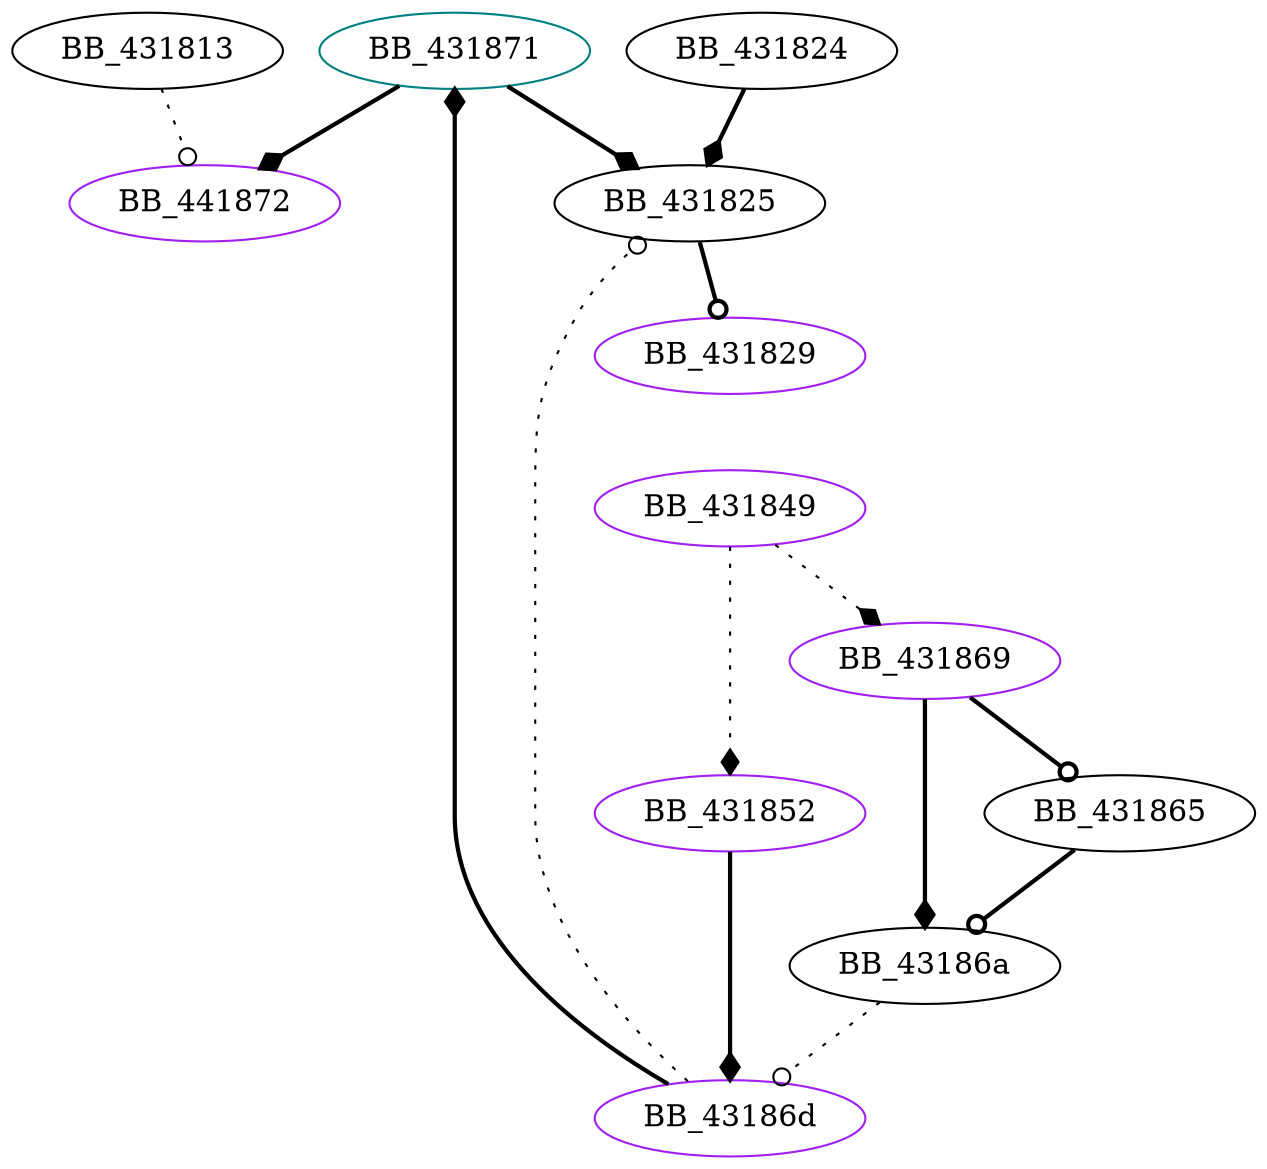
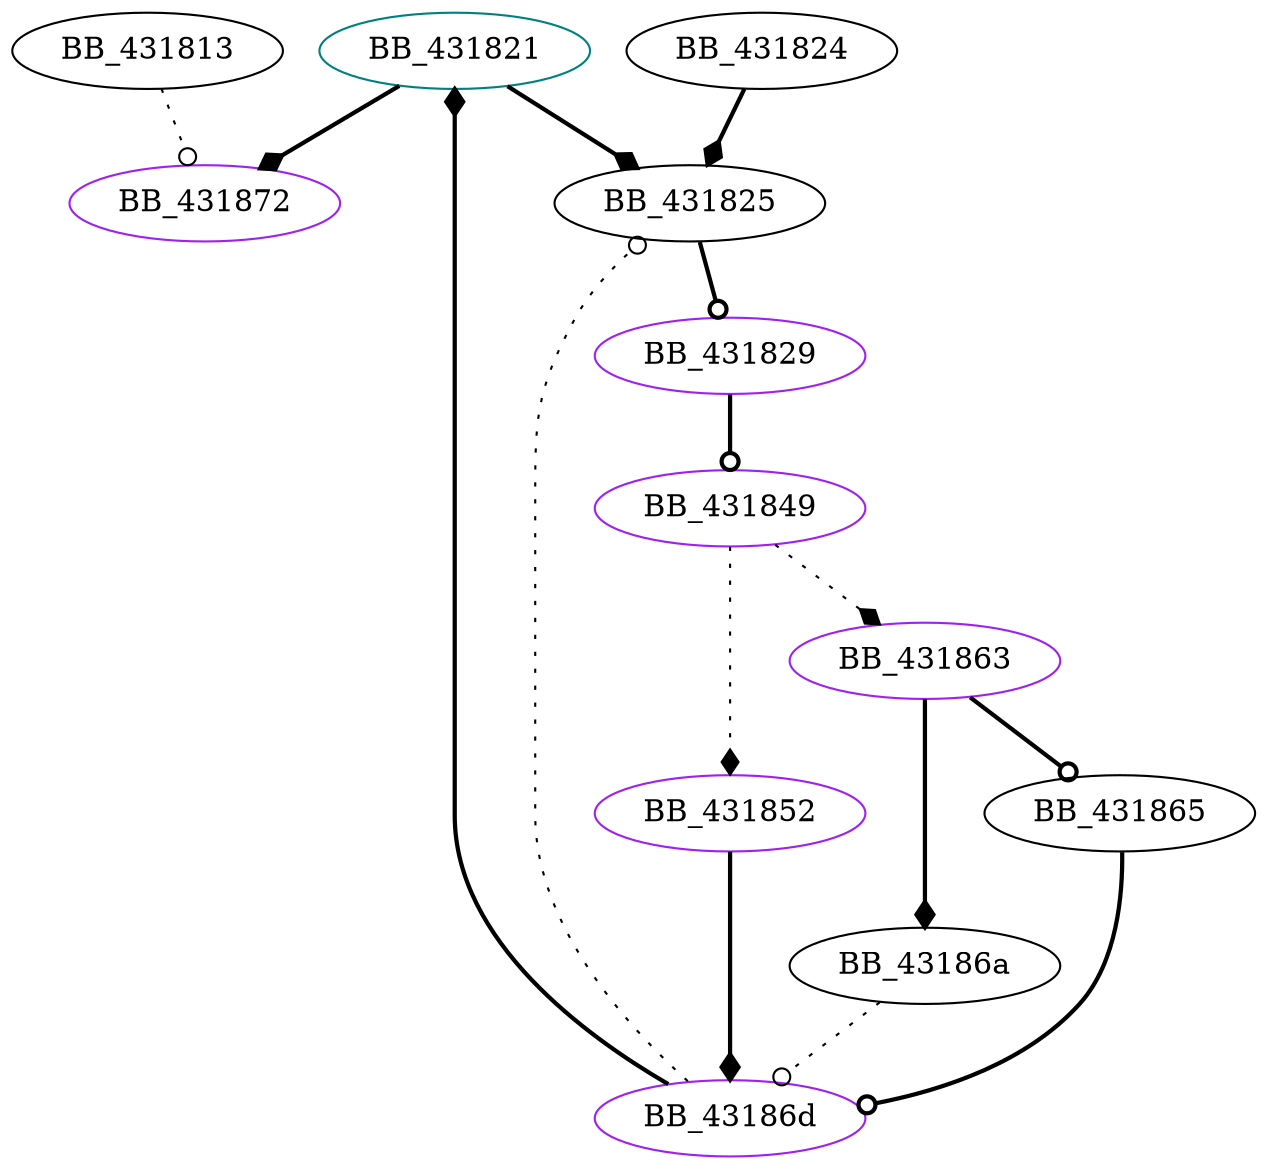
(455, 51) -> (455, 51)
(205, 203) -> (205, 203)
none -> (730, 424)
(925, 661) -> (925, 661)
(1029, 884) -> (1054, 1028)
